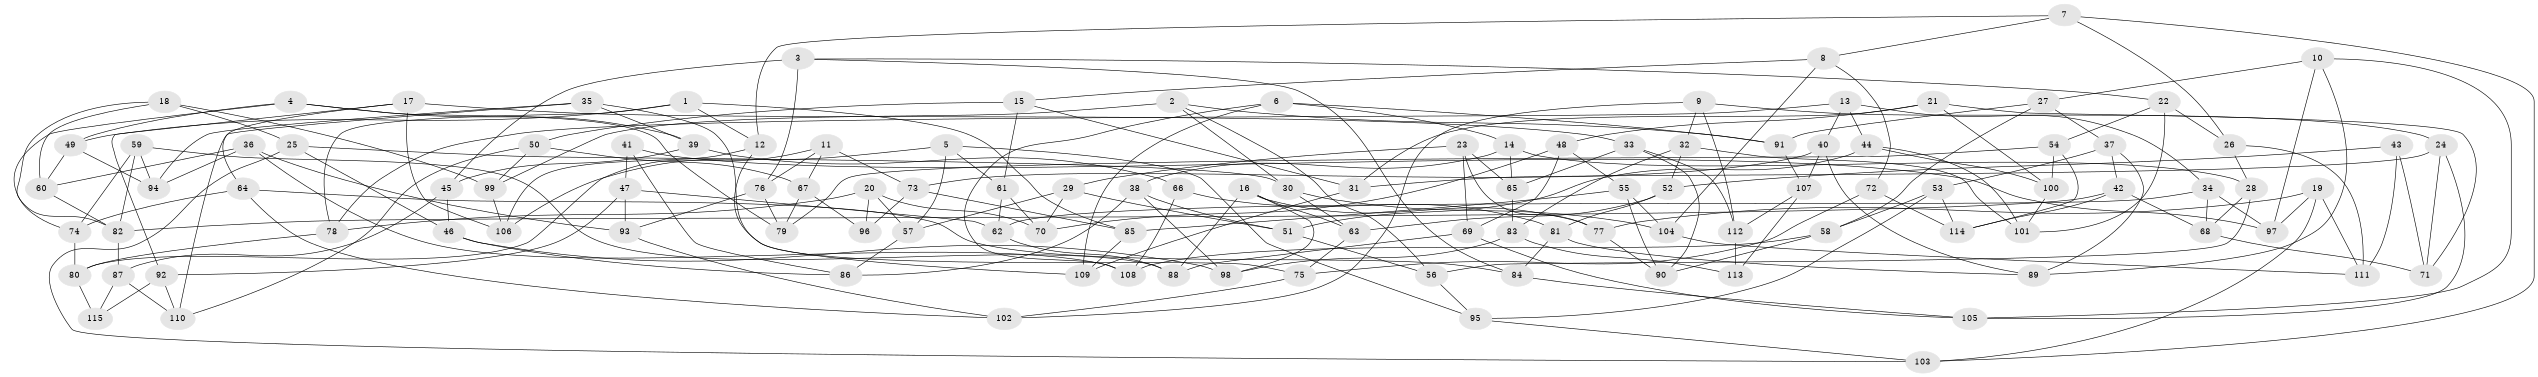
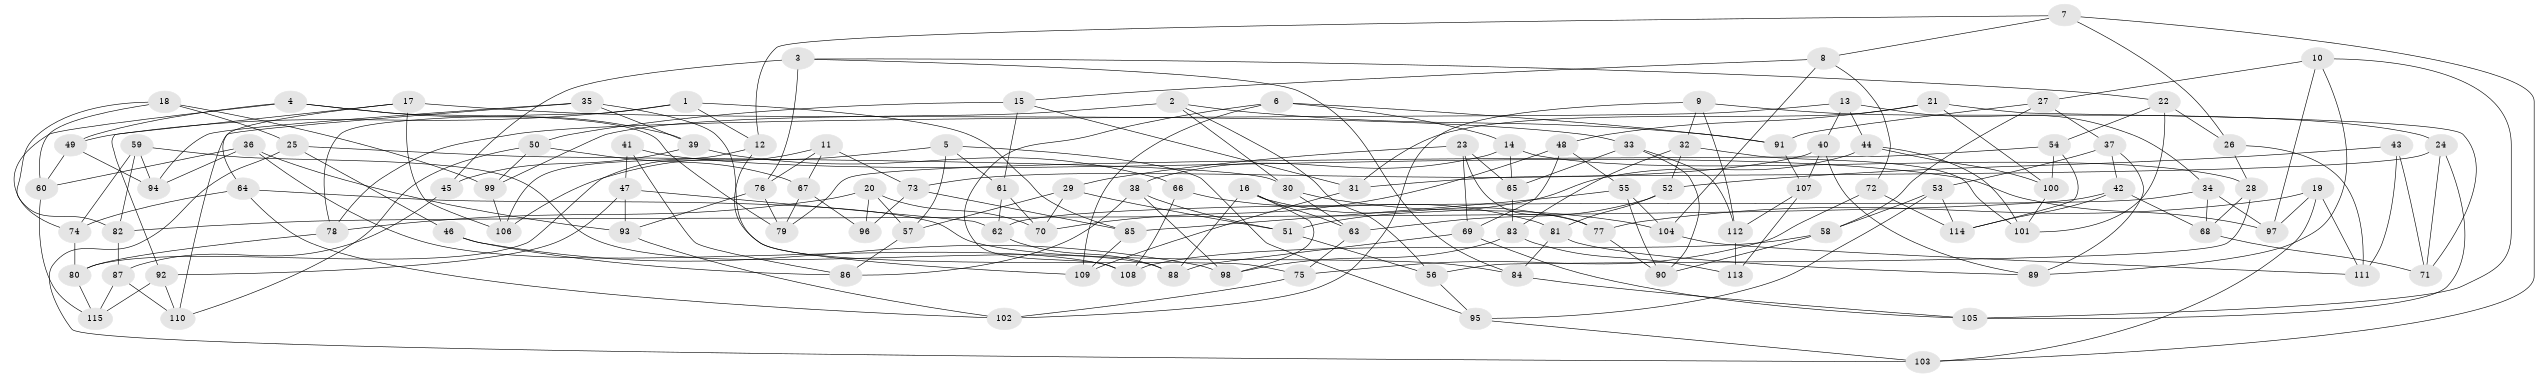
(80, 210) -> (44, 263)
(448, 215) -> none
